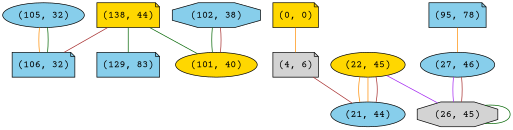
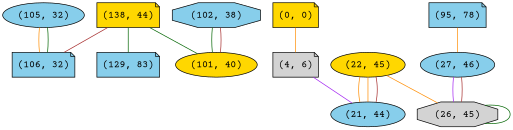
(412, 89) -> (412, 89)
(333, 90) -> (333, 90)
